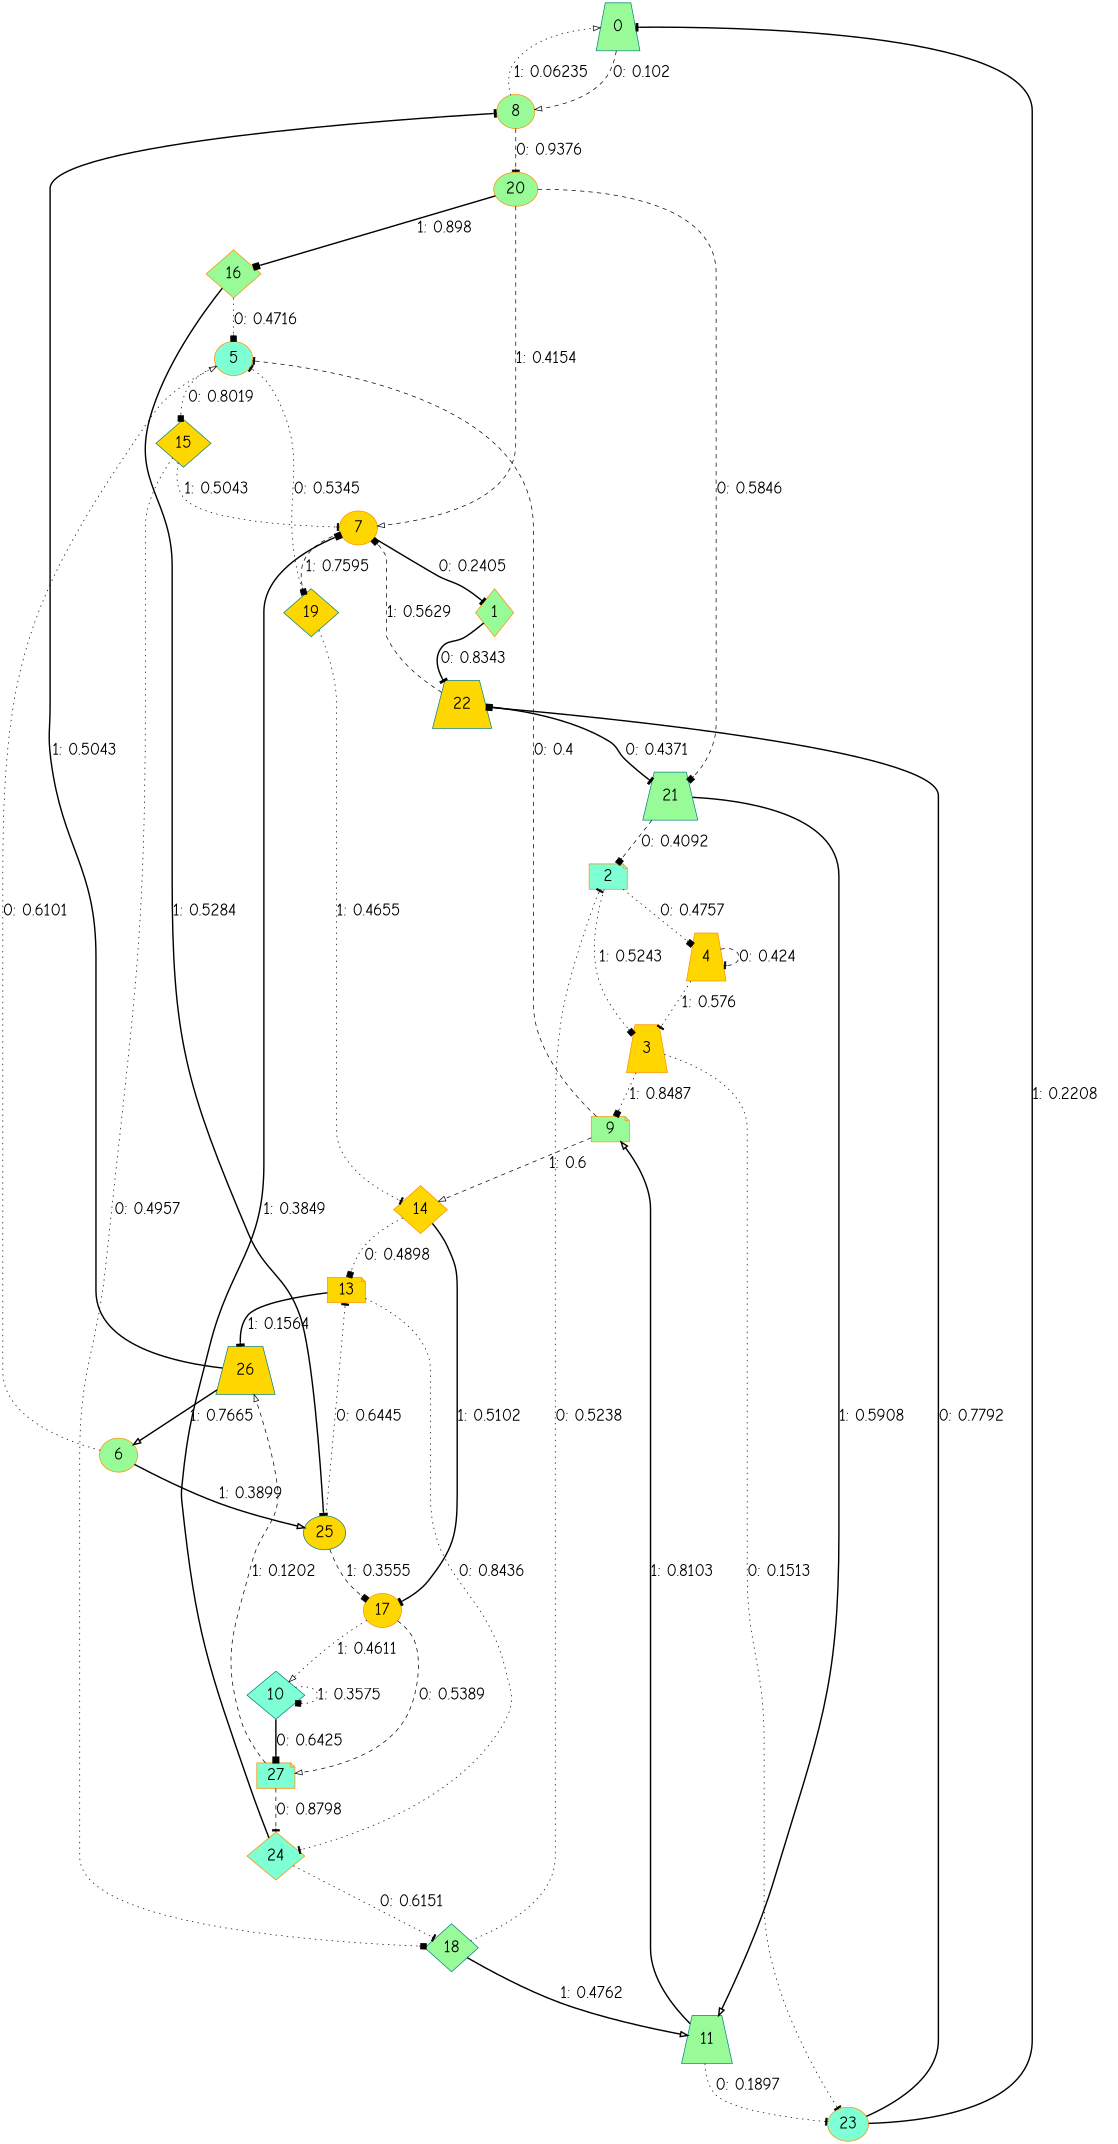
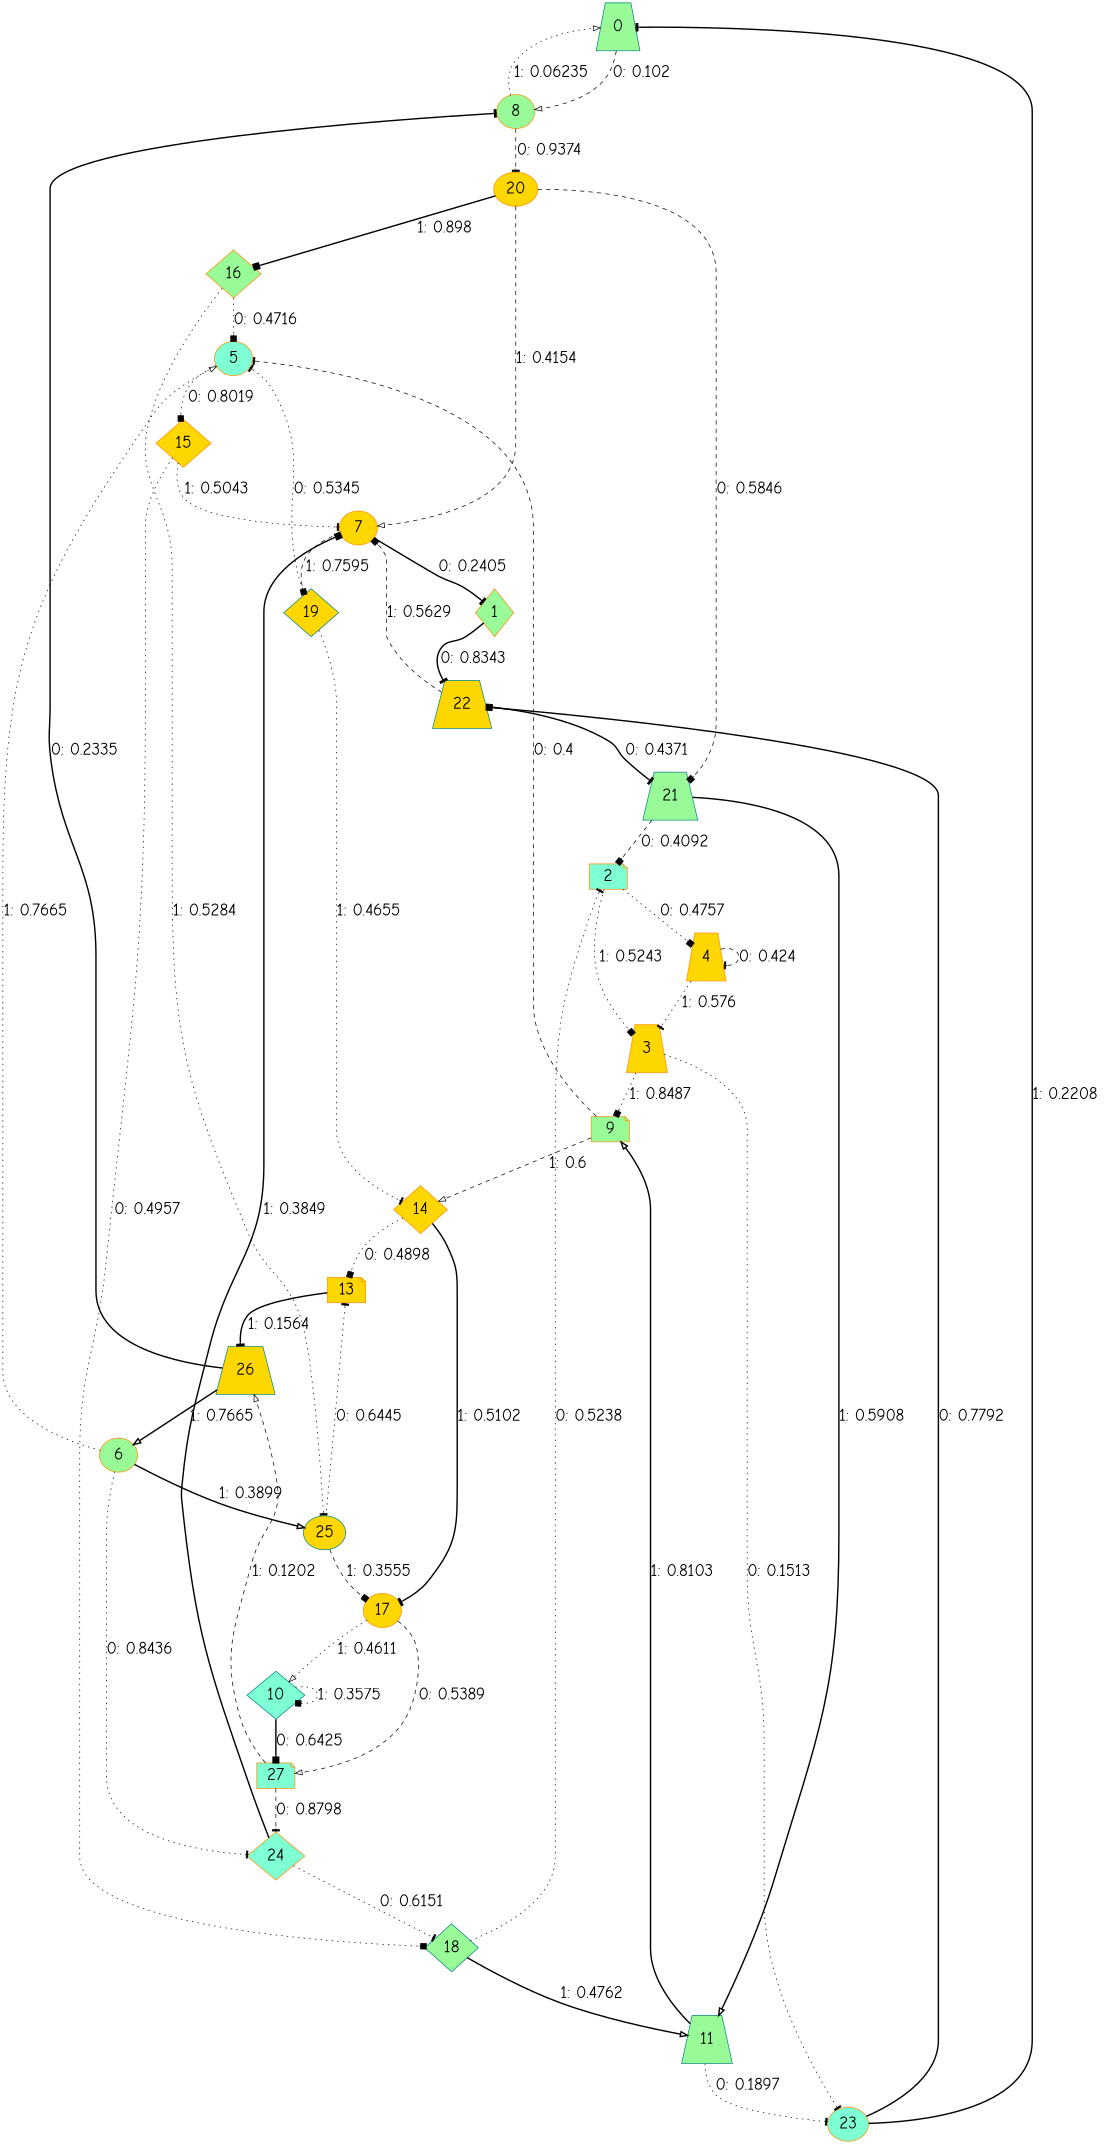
(558, 150) -> (558, 150)
(516, 189) -> (516, 189)
(183, 443) -> (183, 443)
(93, 750) -> (93, 750)
(172, 903) -> (172, 903)
(44, 911) -> (44, 911)
(482, 1615) -> (107, 1710)
